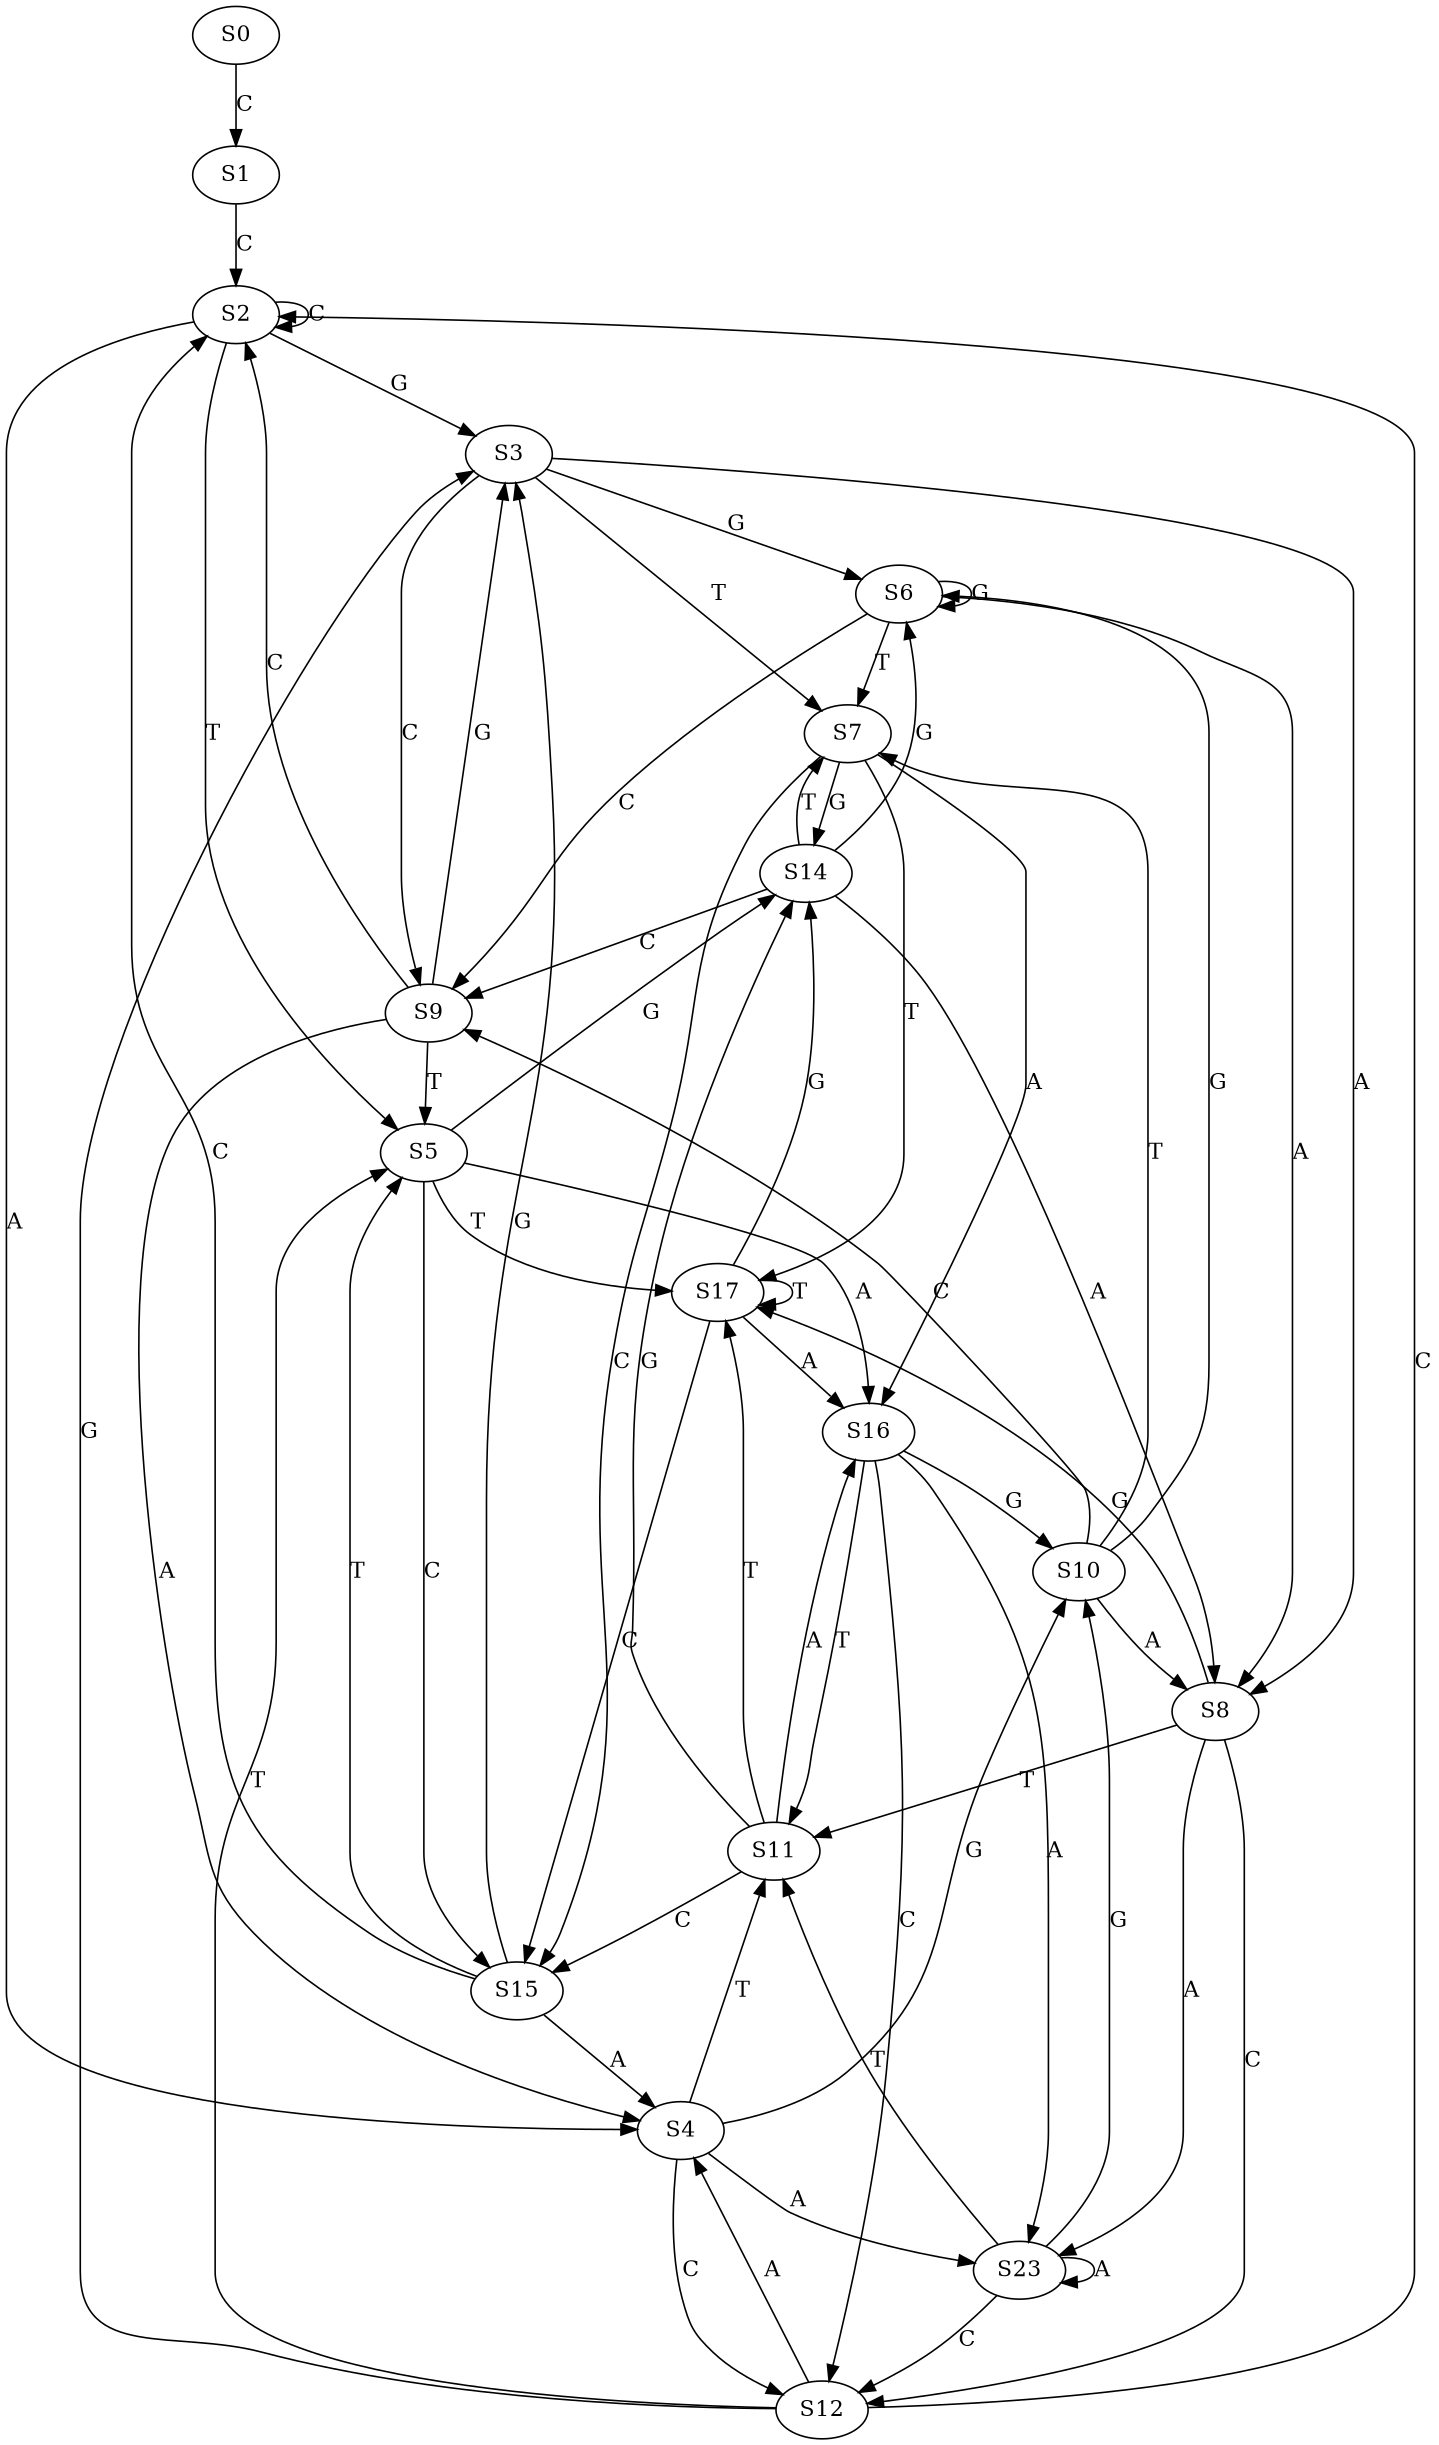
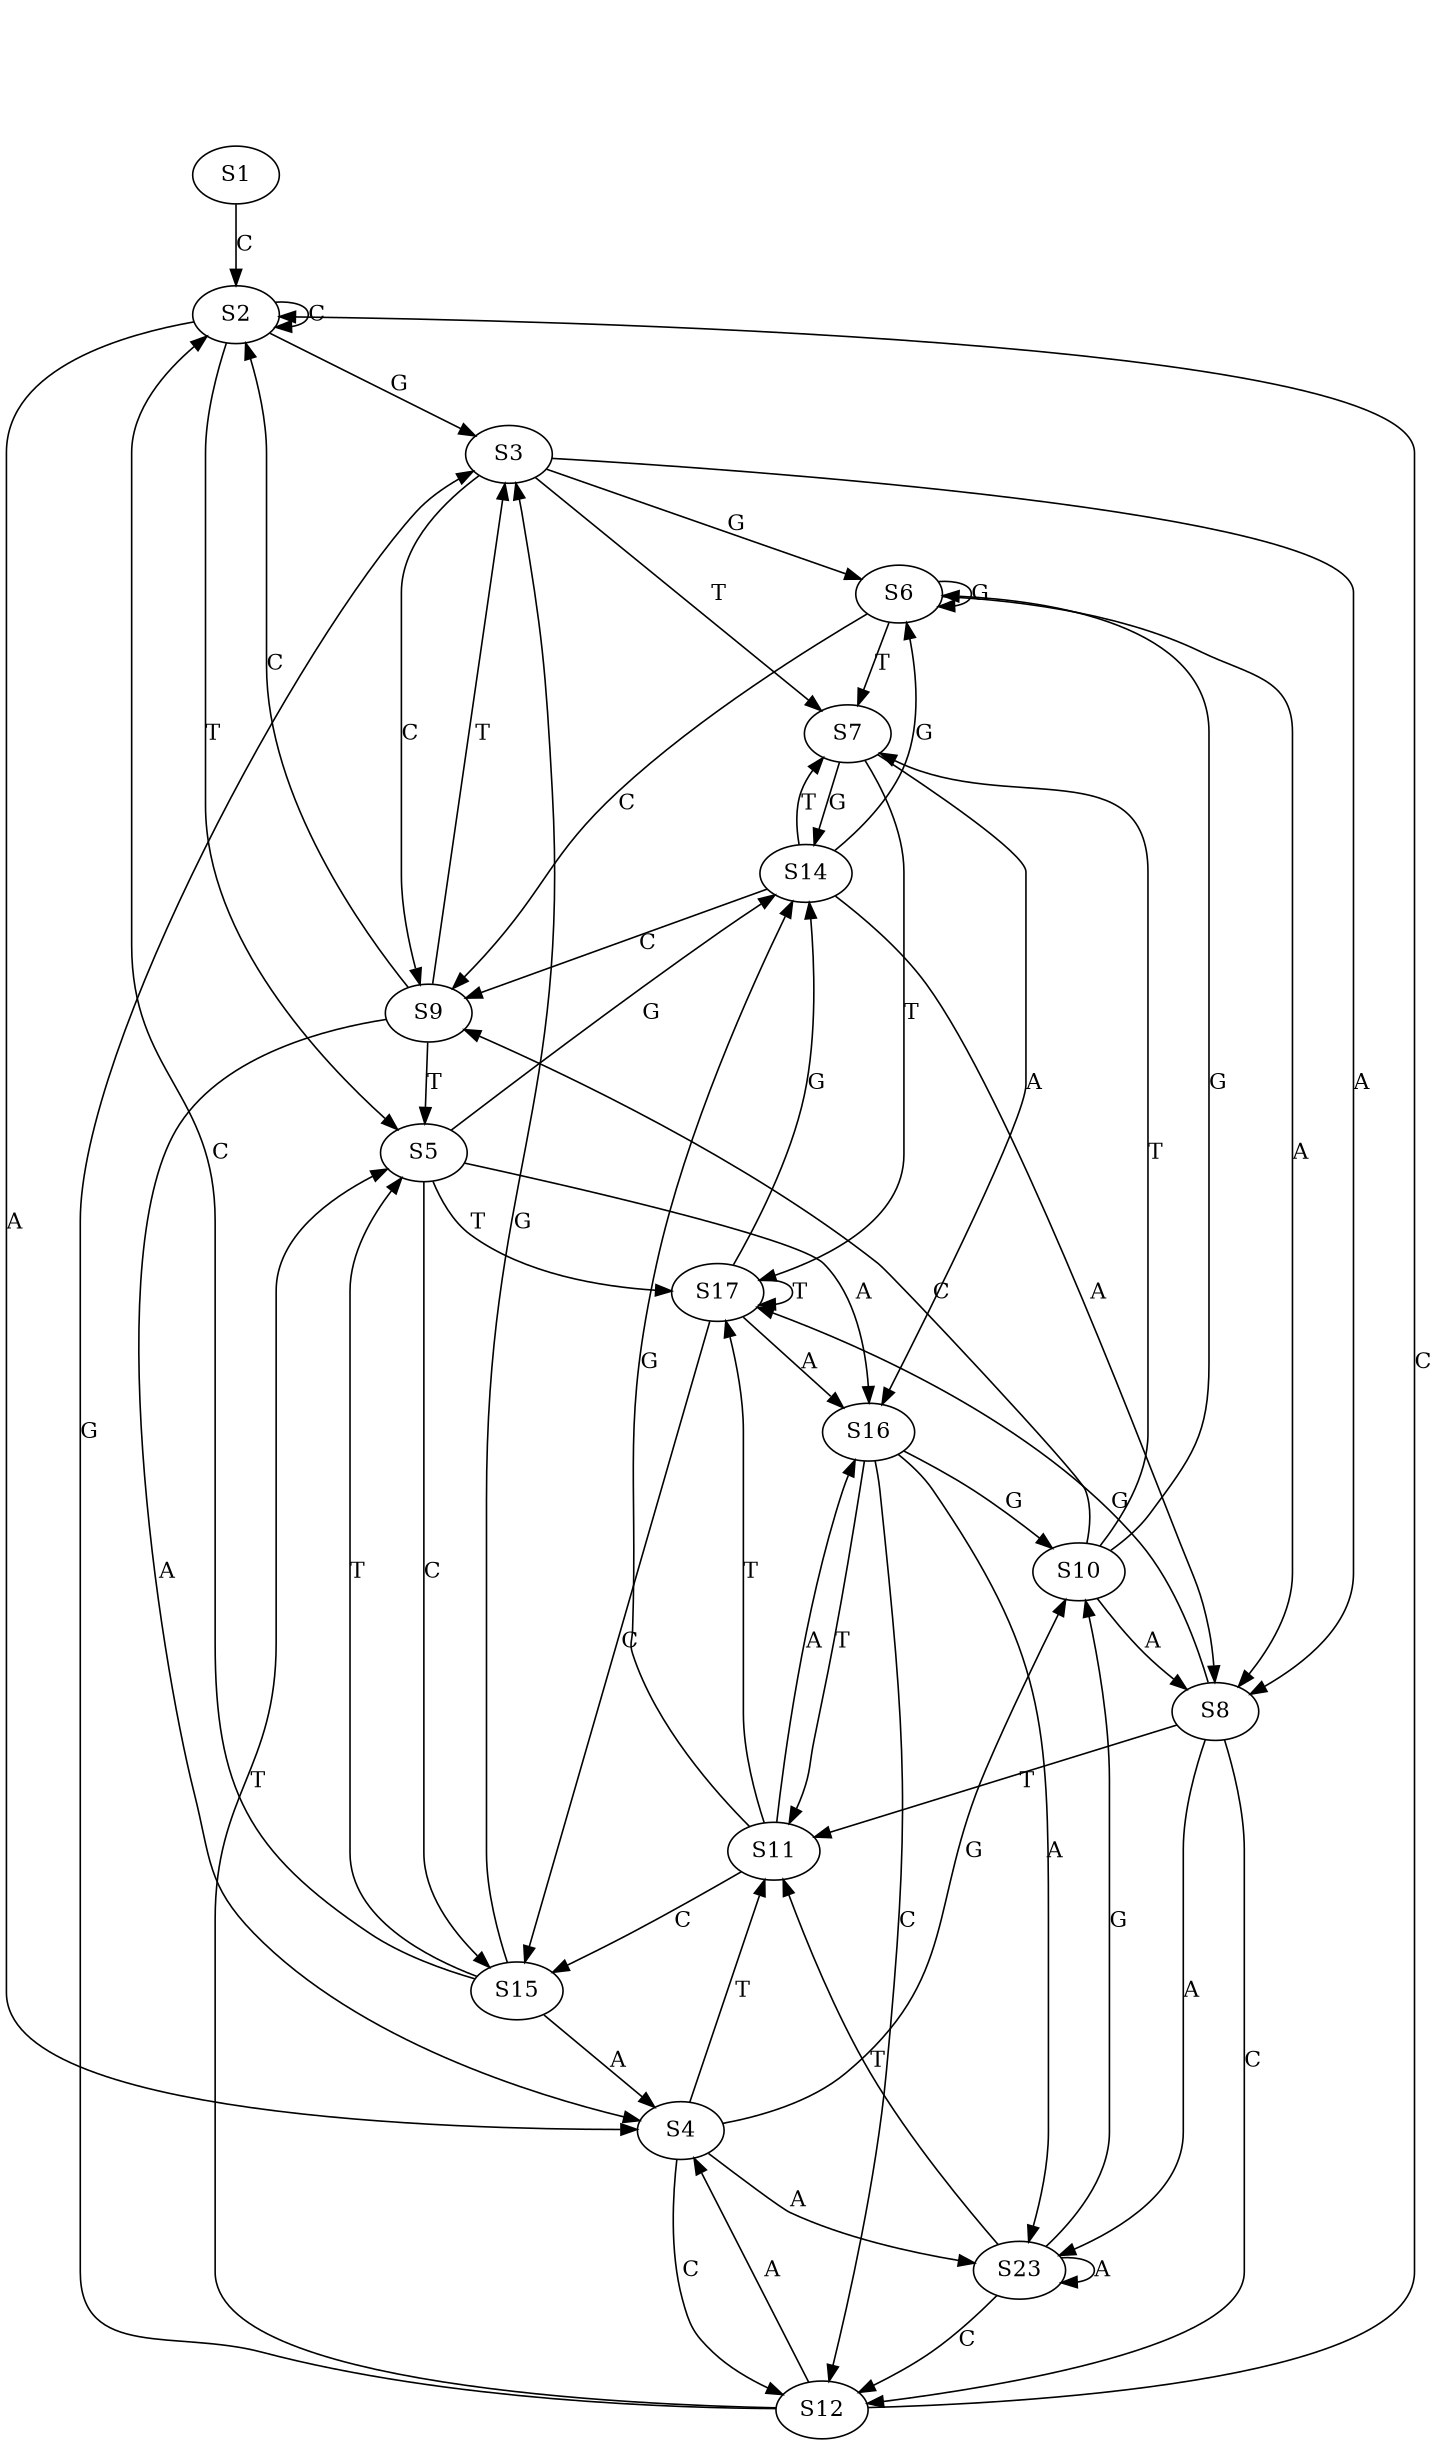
(236, 35) -> none
(483, 734) -> (483, 734)
(616, 1336) -> none
